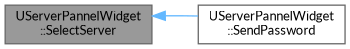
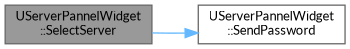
(182, 16) -> (169, 33)
